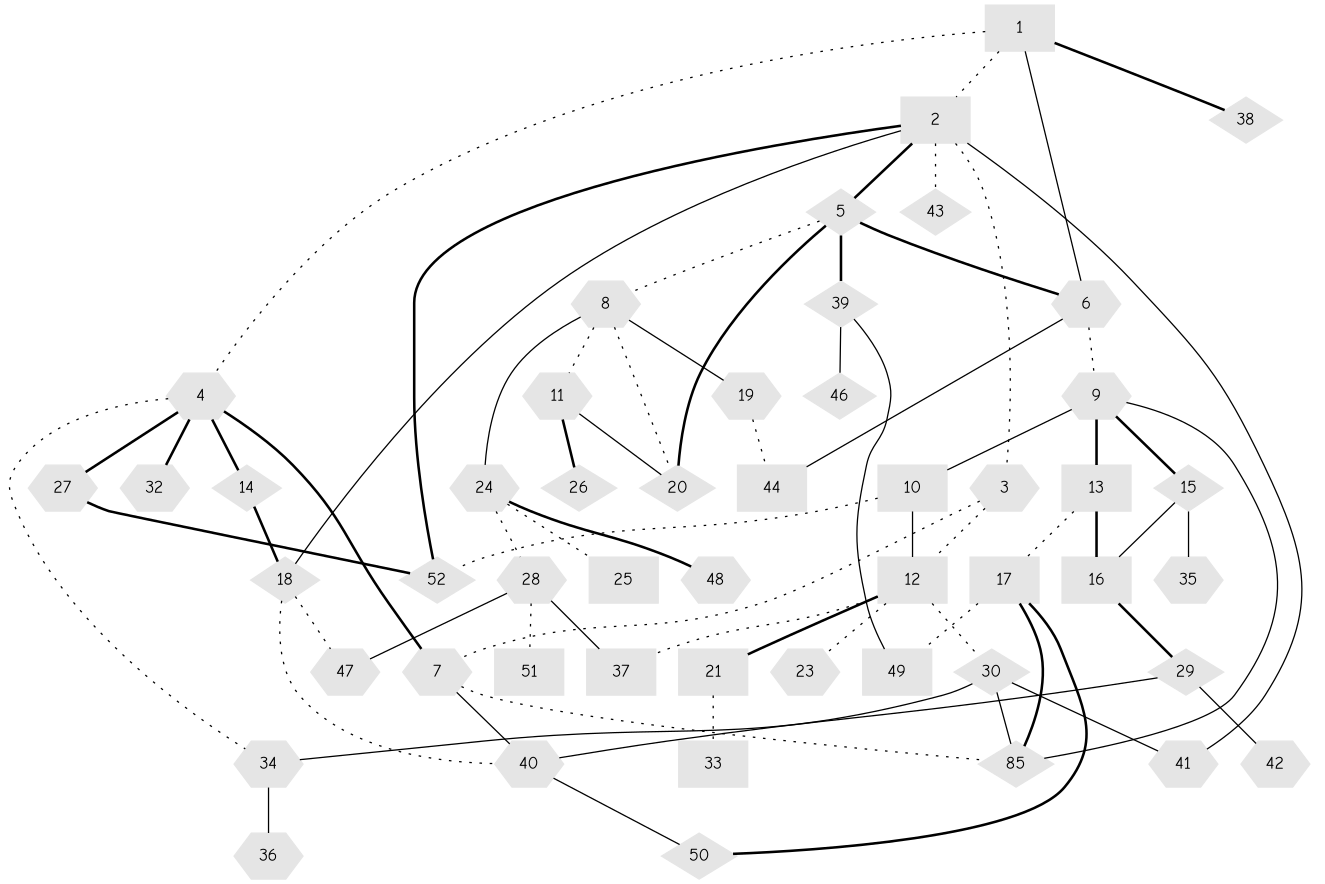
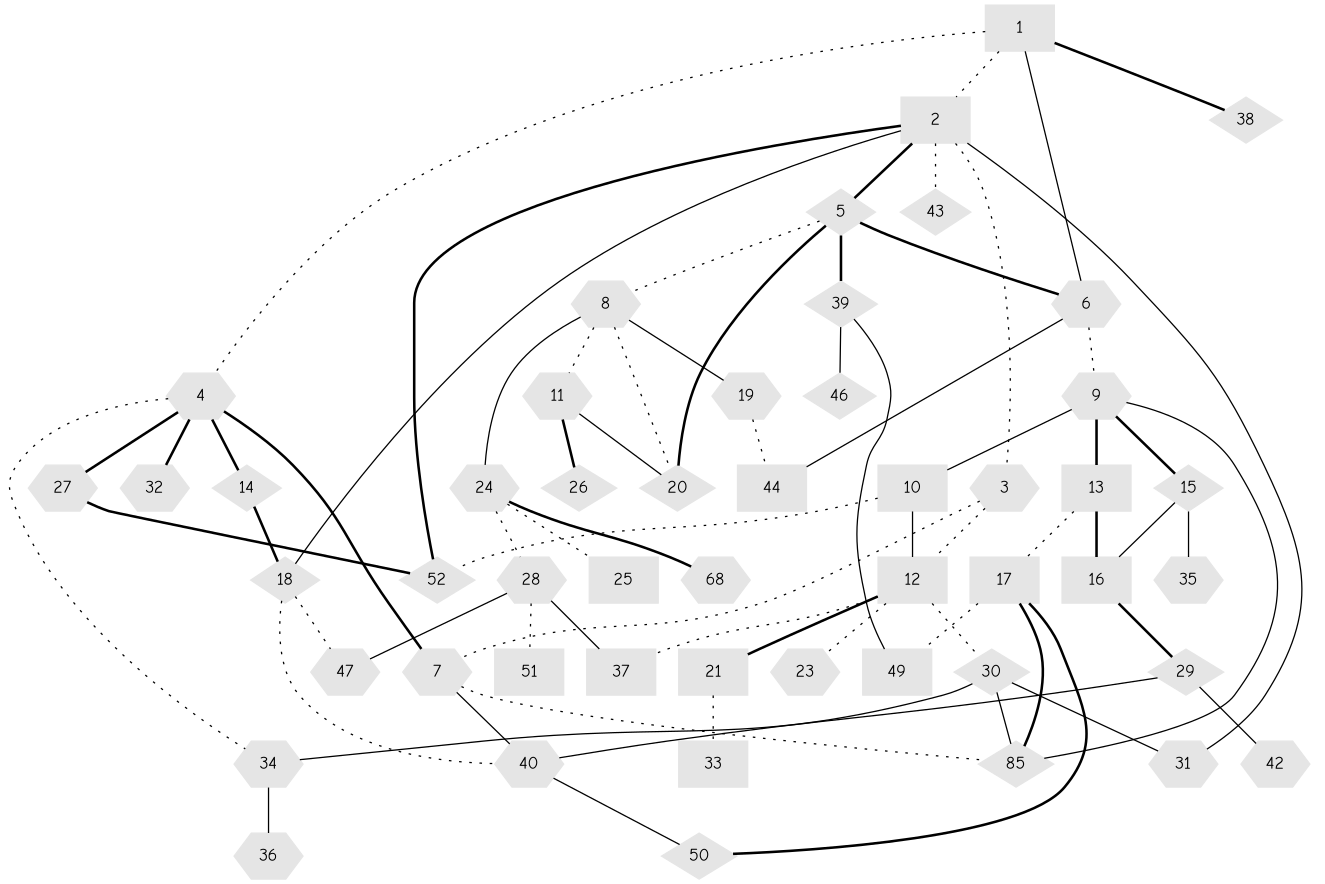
(716, 580) -> (716, 580)
(1183, 764) -> (1183, 764)
